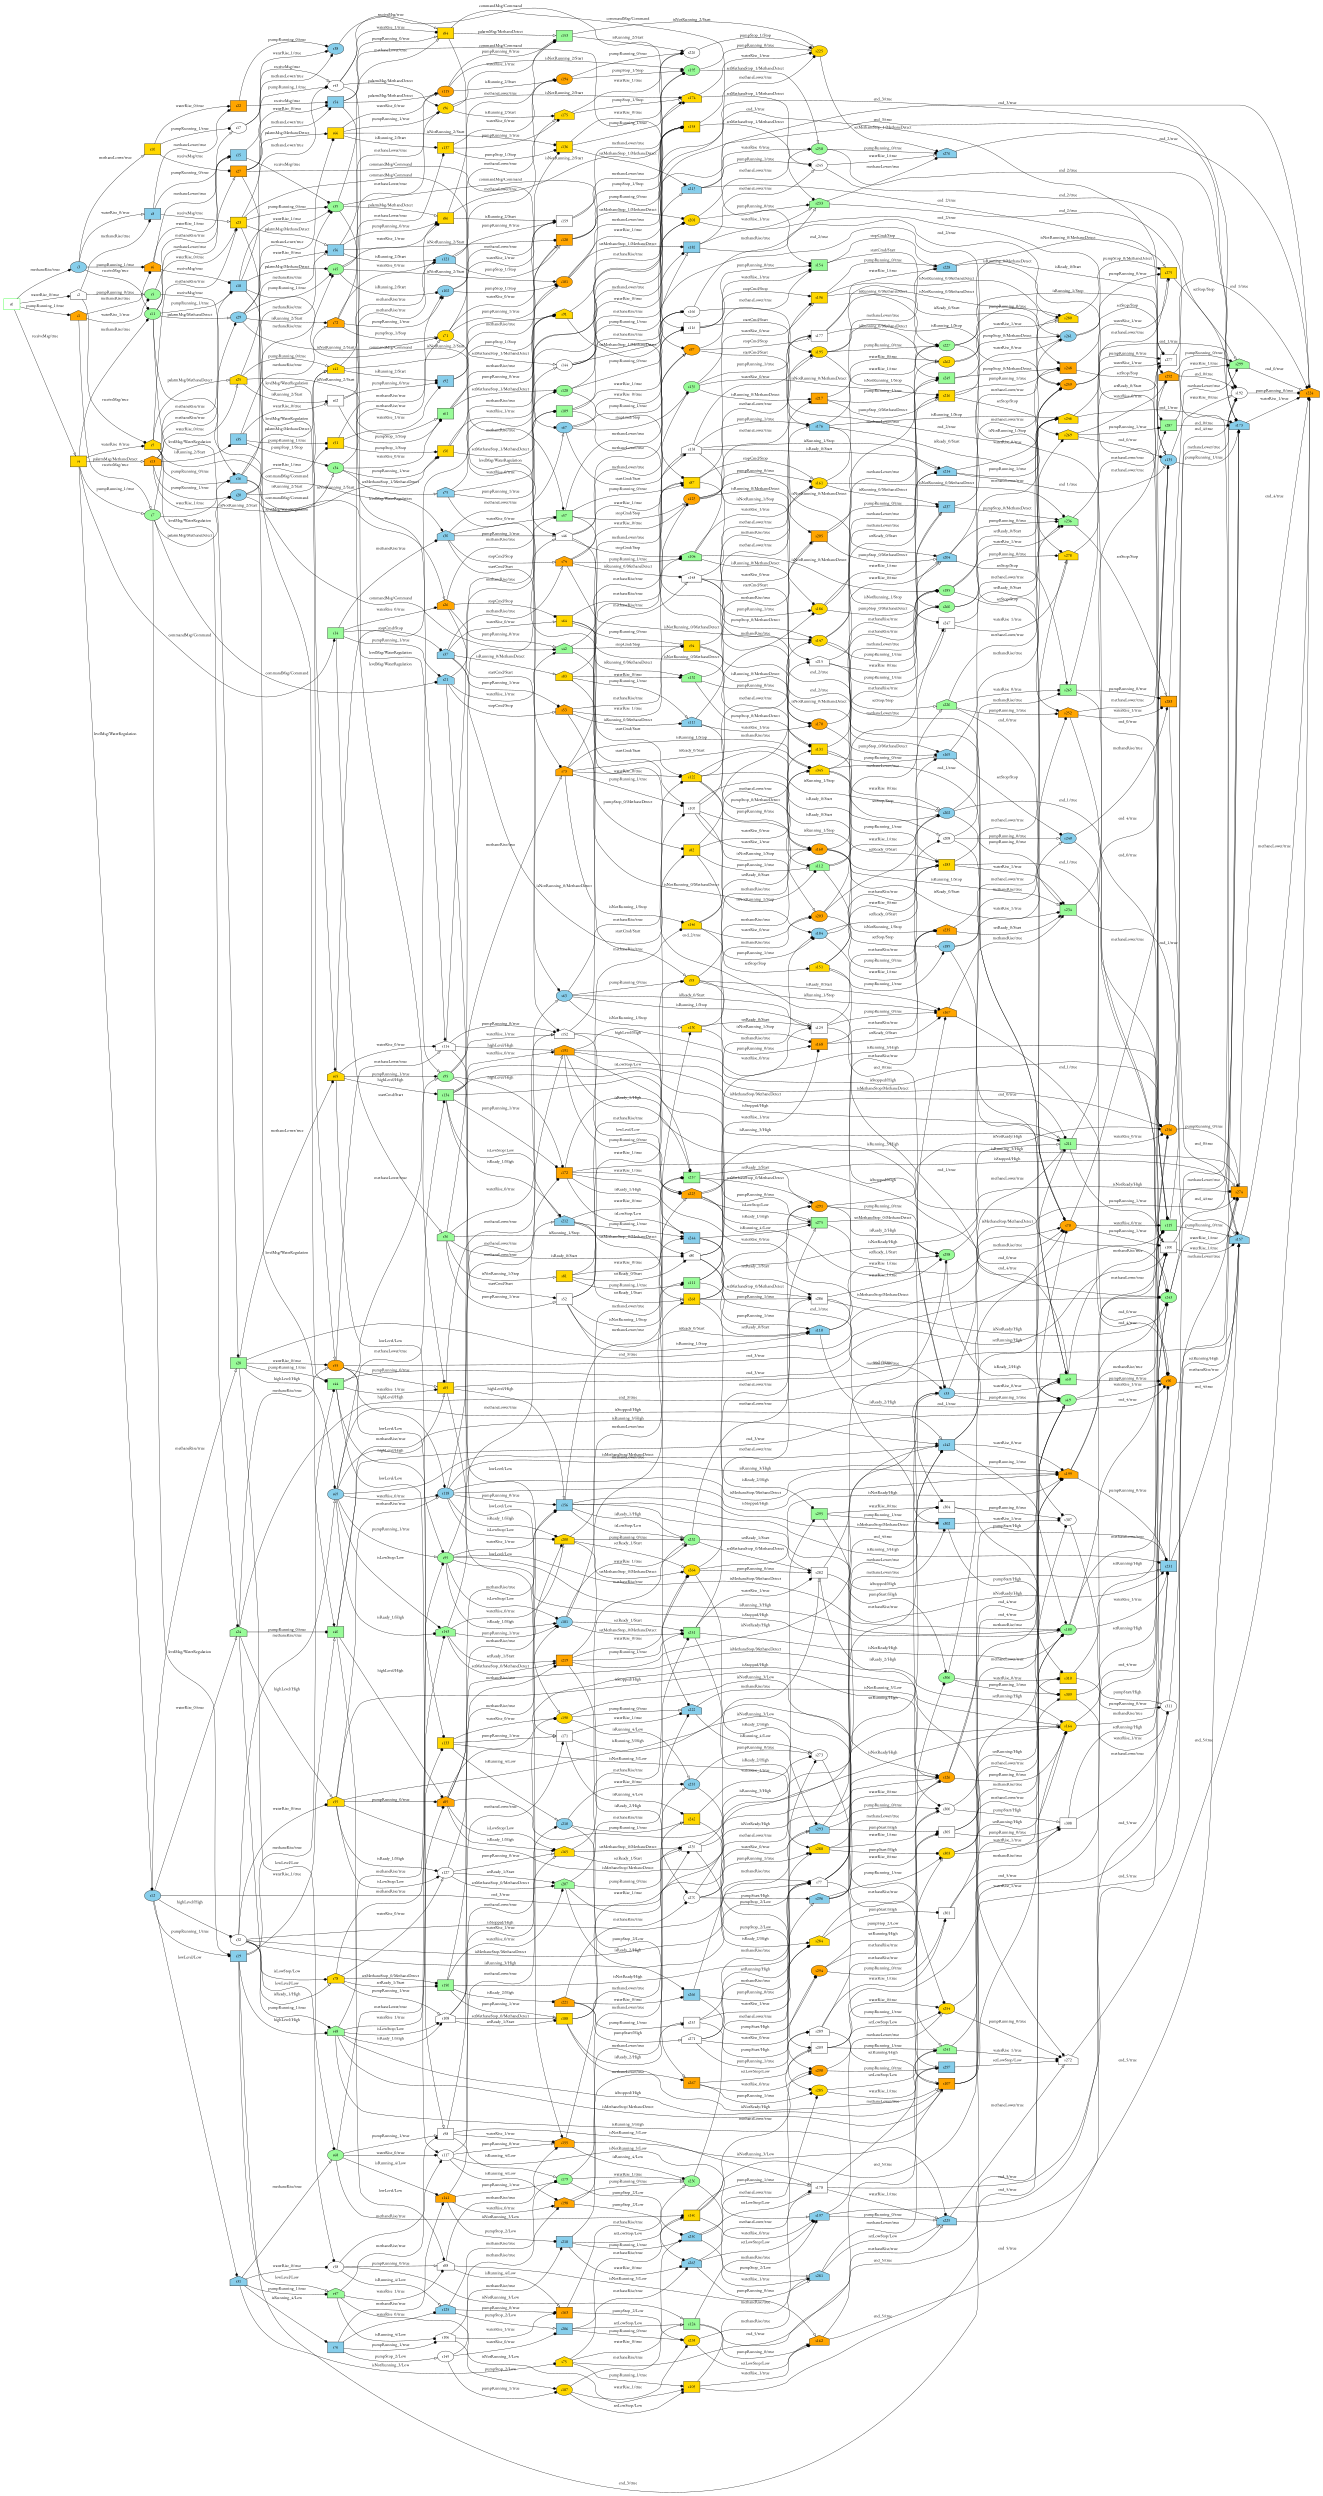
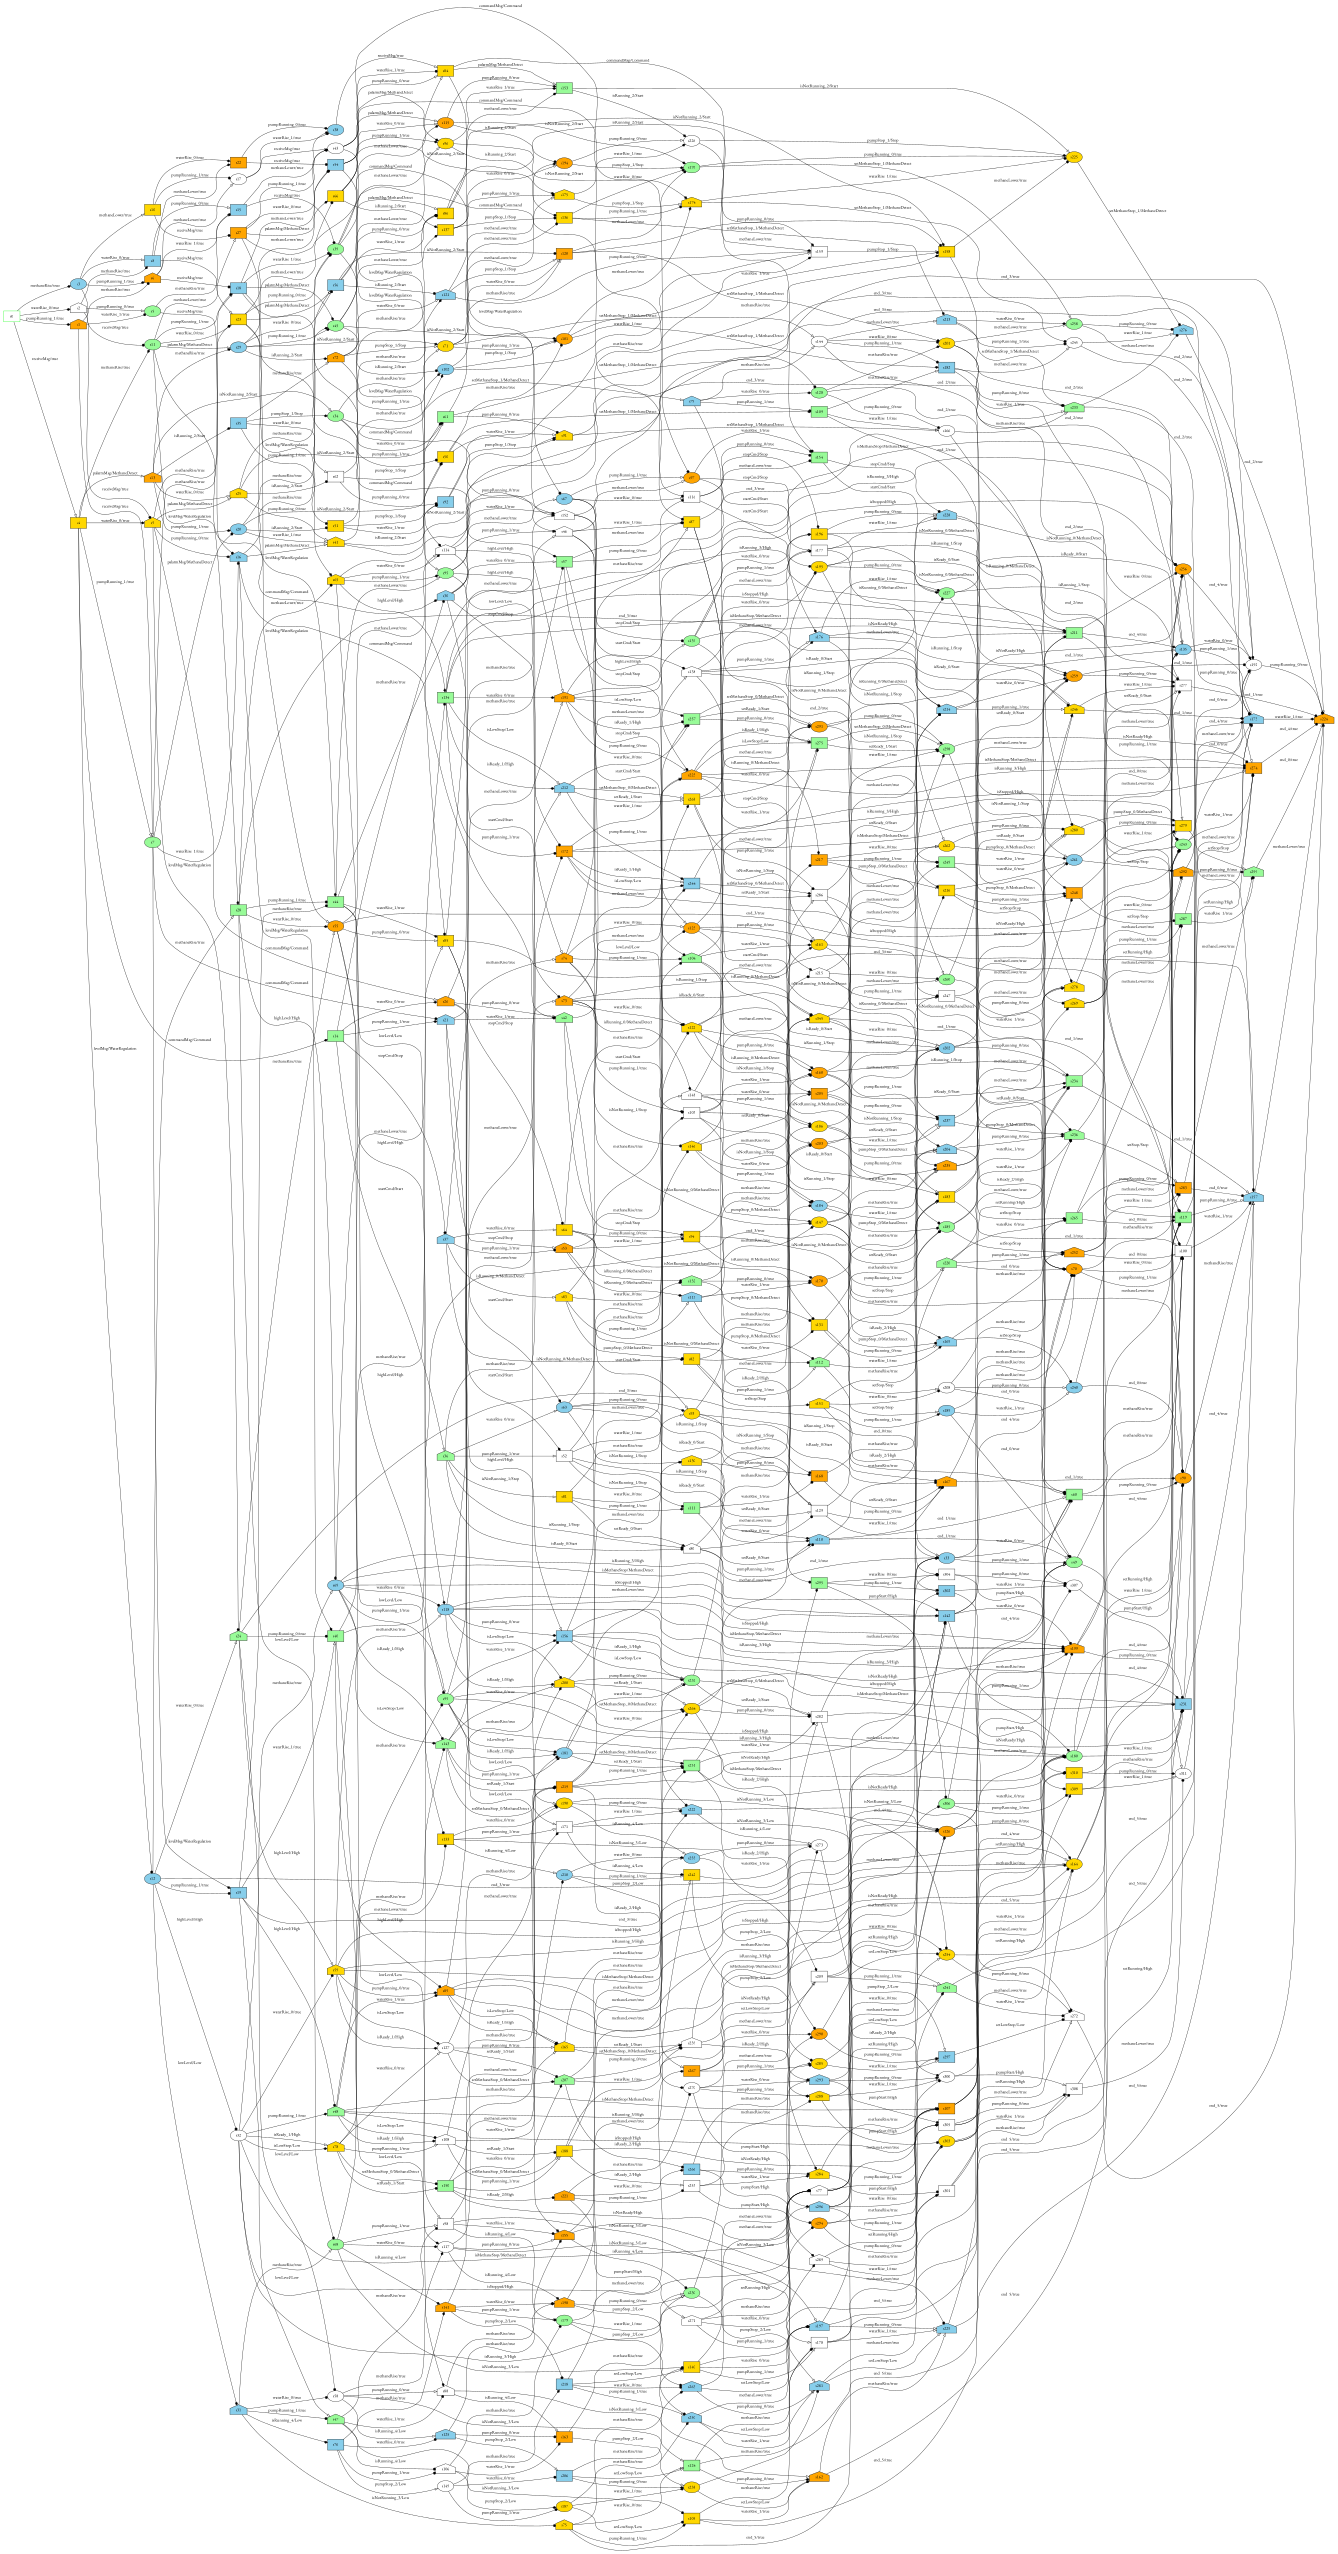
(641, 149) -> (726, 241)
(755, 1228) -> (755, 812)
